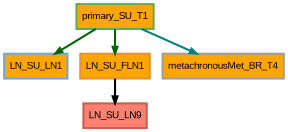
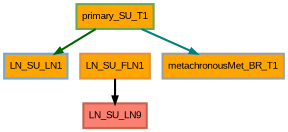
(115, 38) -> none
(223, 66) -> (223, 66)
